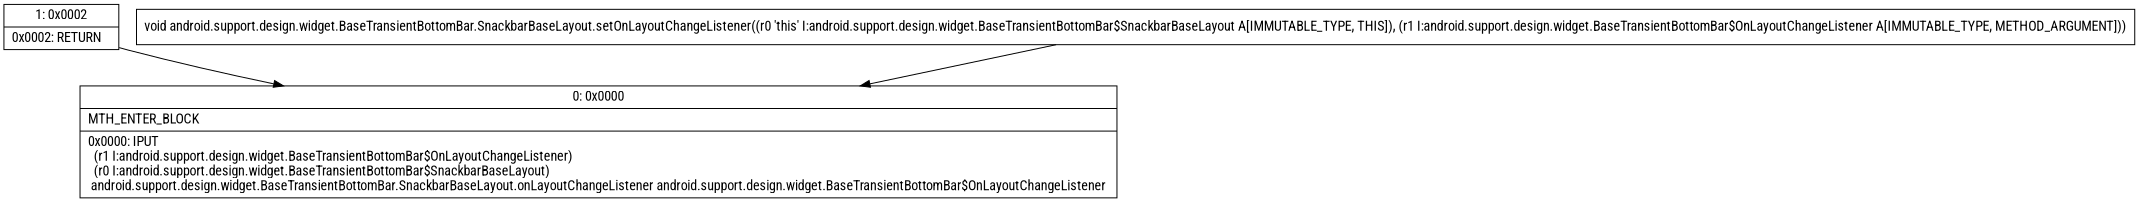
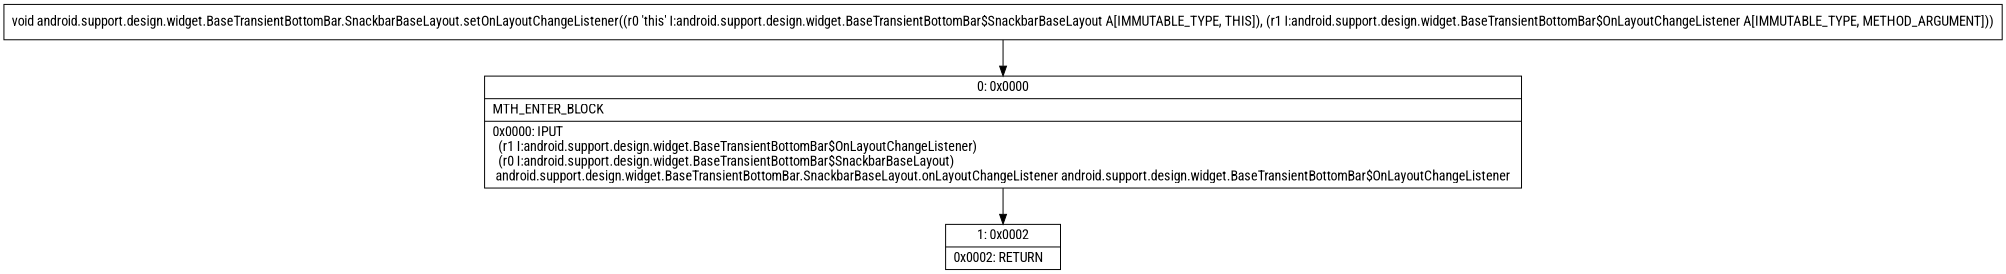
(196, 67) -> (1003, 201)
